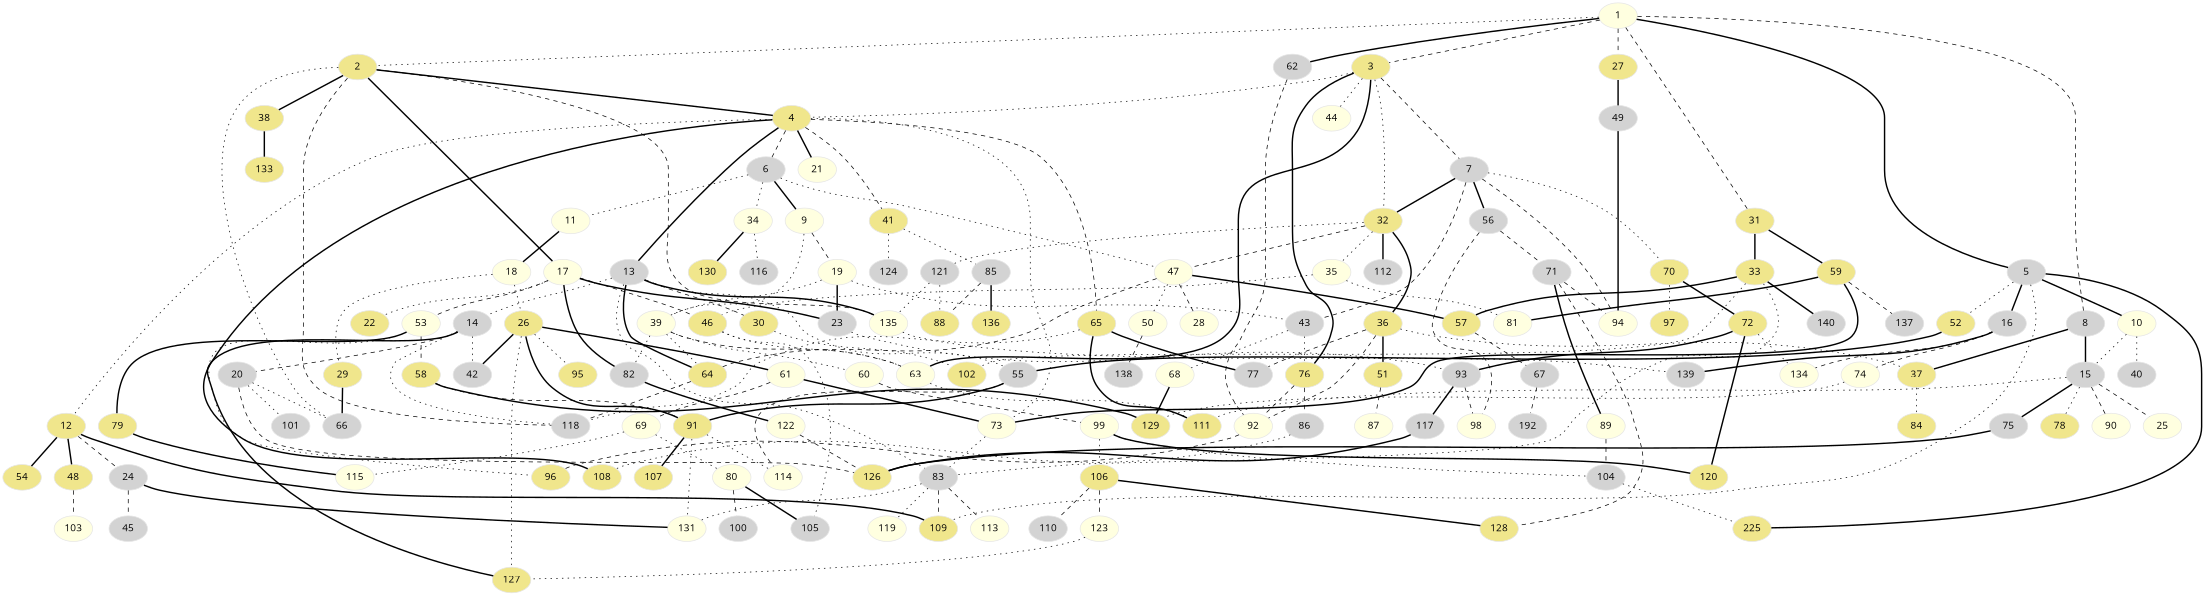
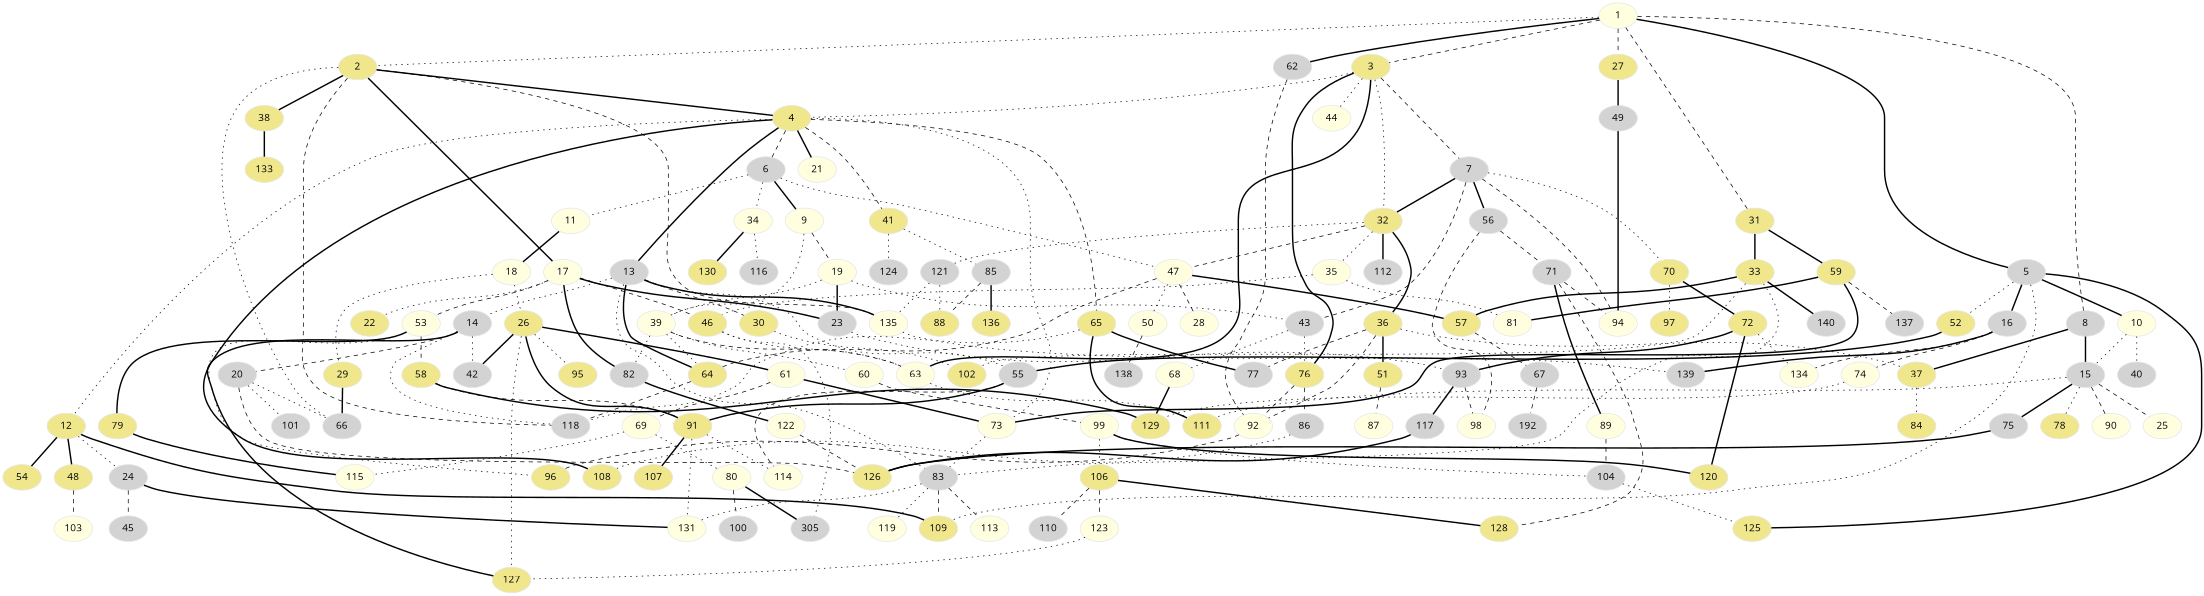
(97, 452) -> (97, 452)
(810, 529) -> (810, 529)
(1752, 529) -> (1752, 529)
